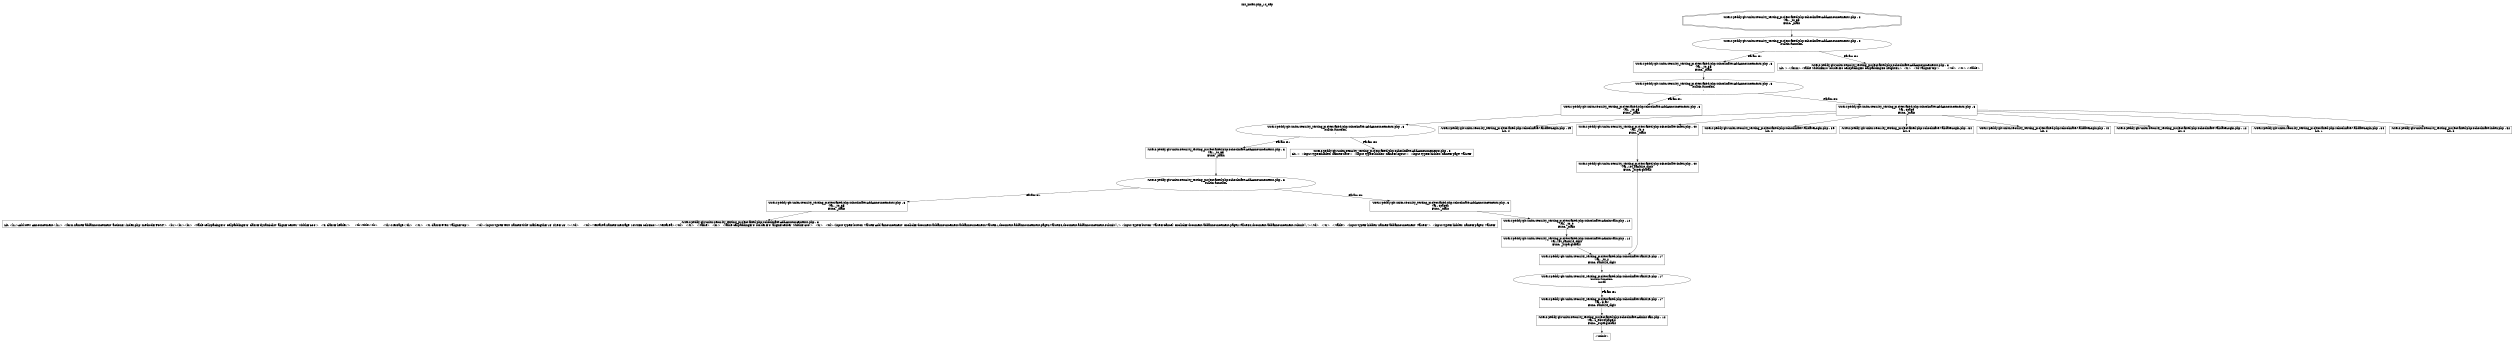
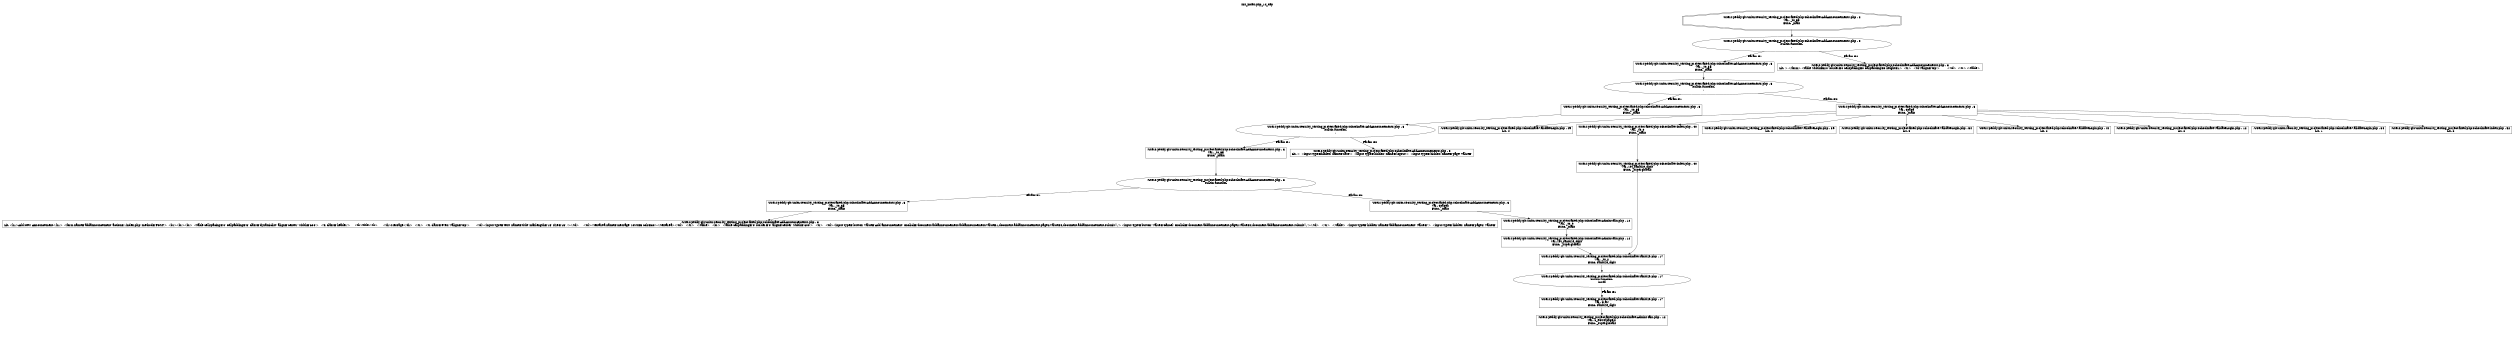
(1602, 337) -> none
